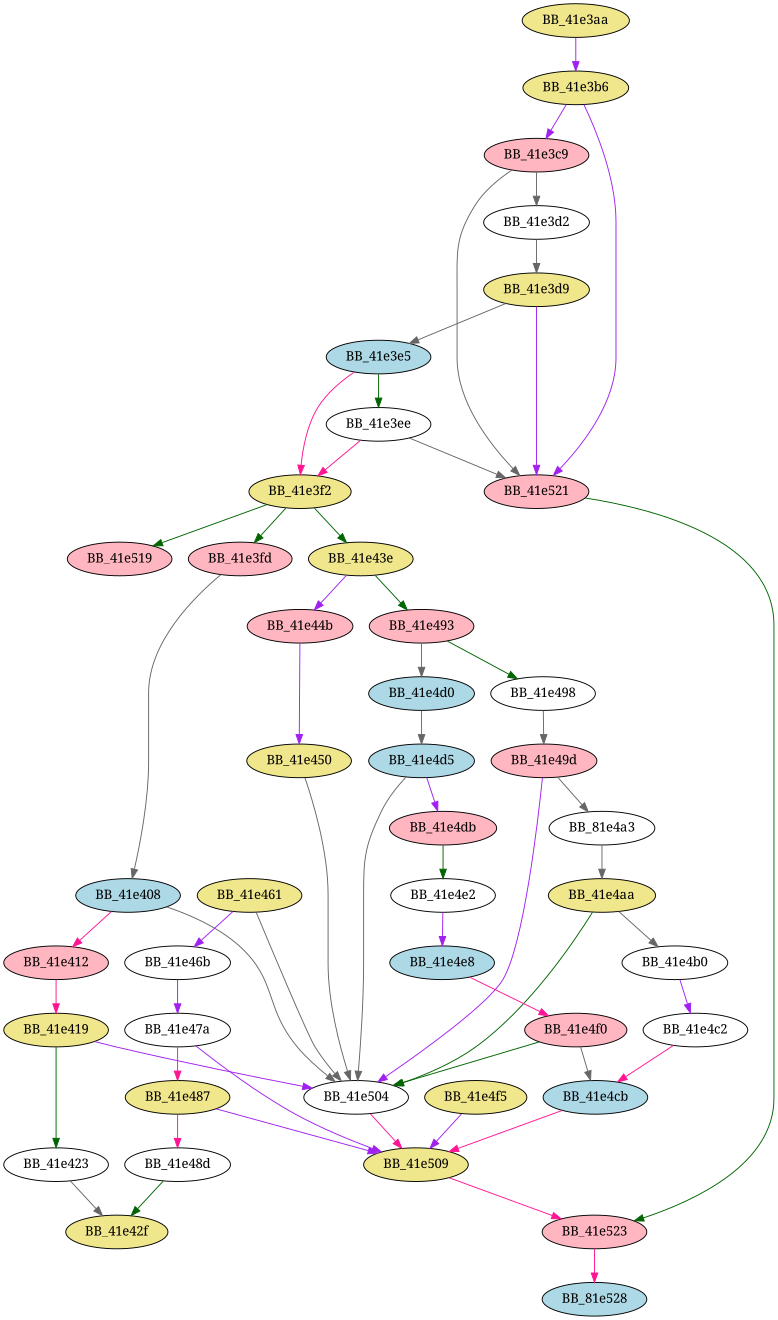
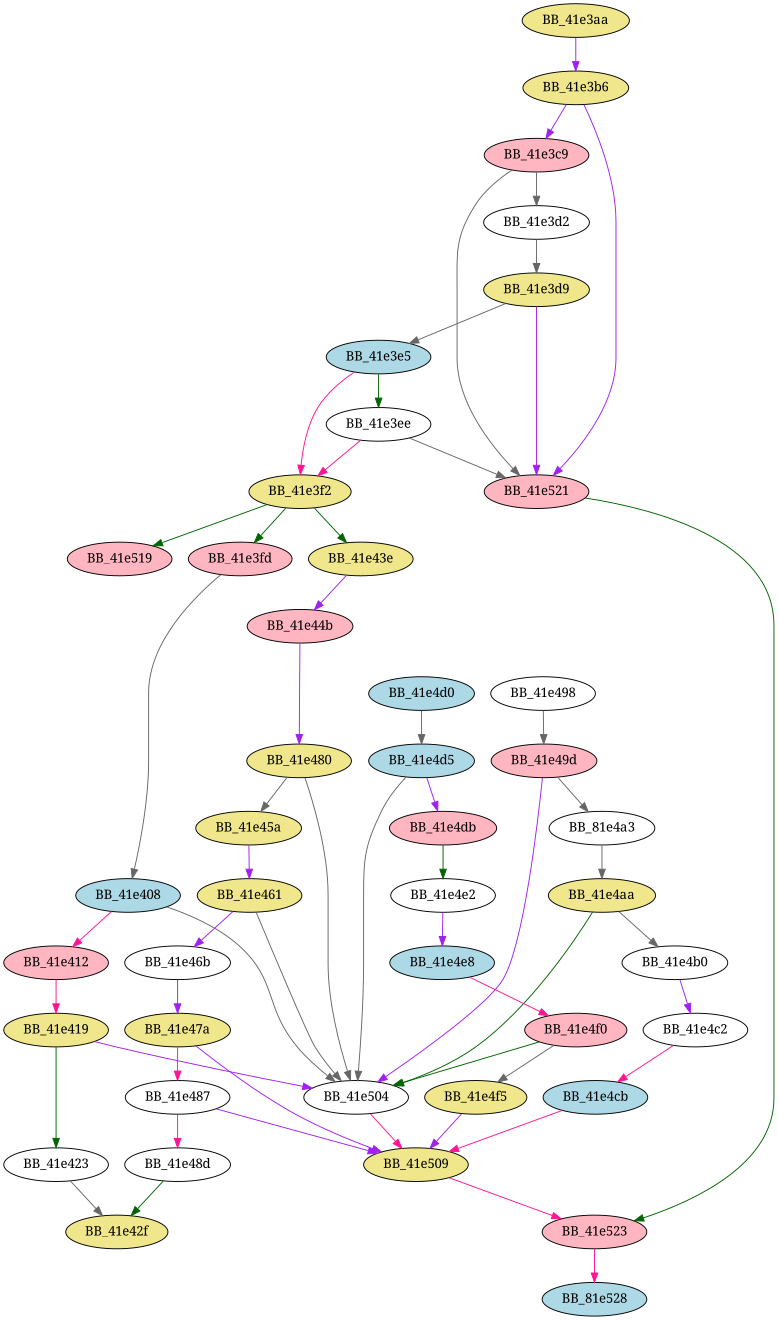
(422, 626) -> none
(299, 761) -> (299, 761)
none -> (249, 828)
(178, 1030) -> (178, 1030)
(584, 1059) -> (530, 1061)
(178, 1097) -> (178, 1097)
